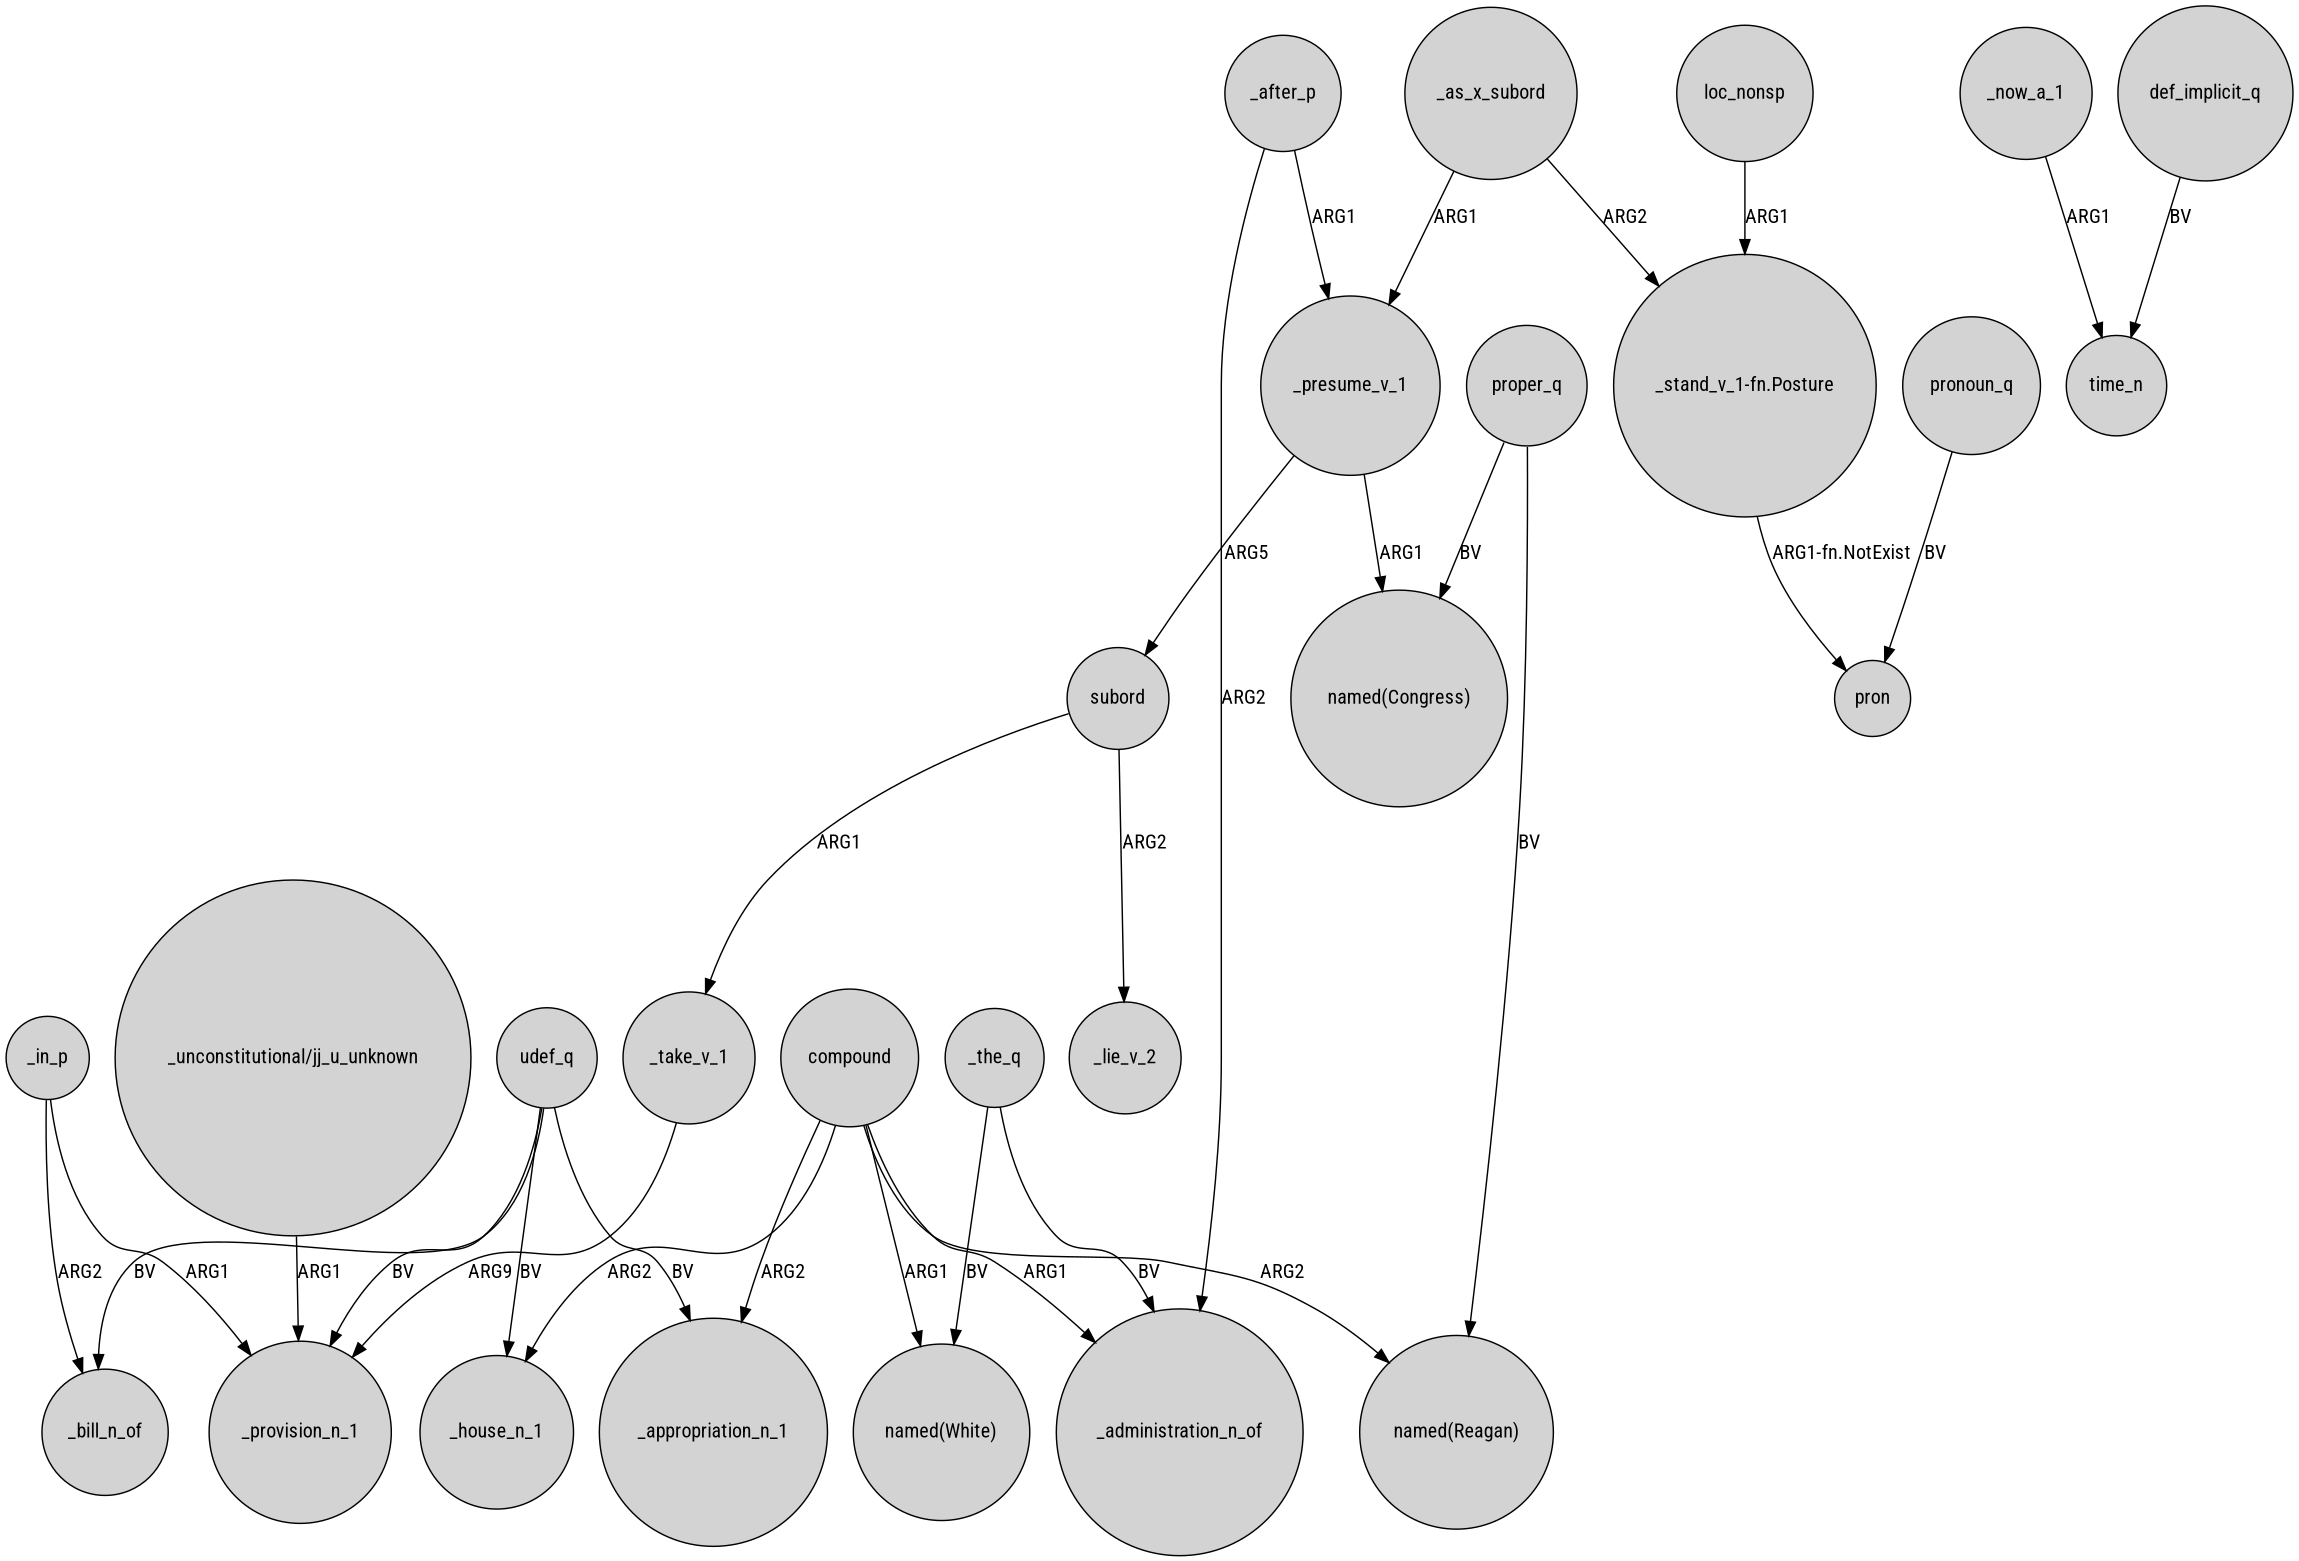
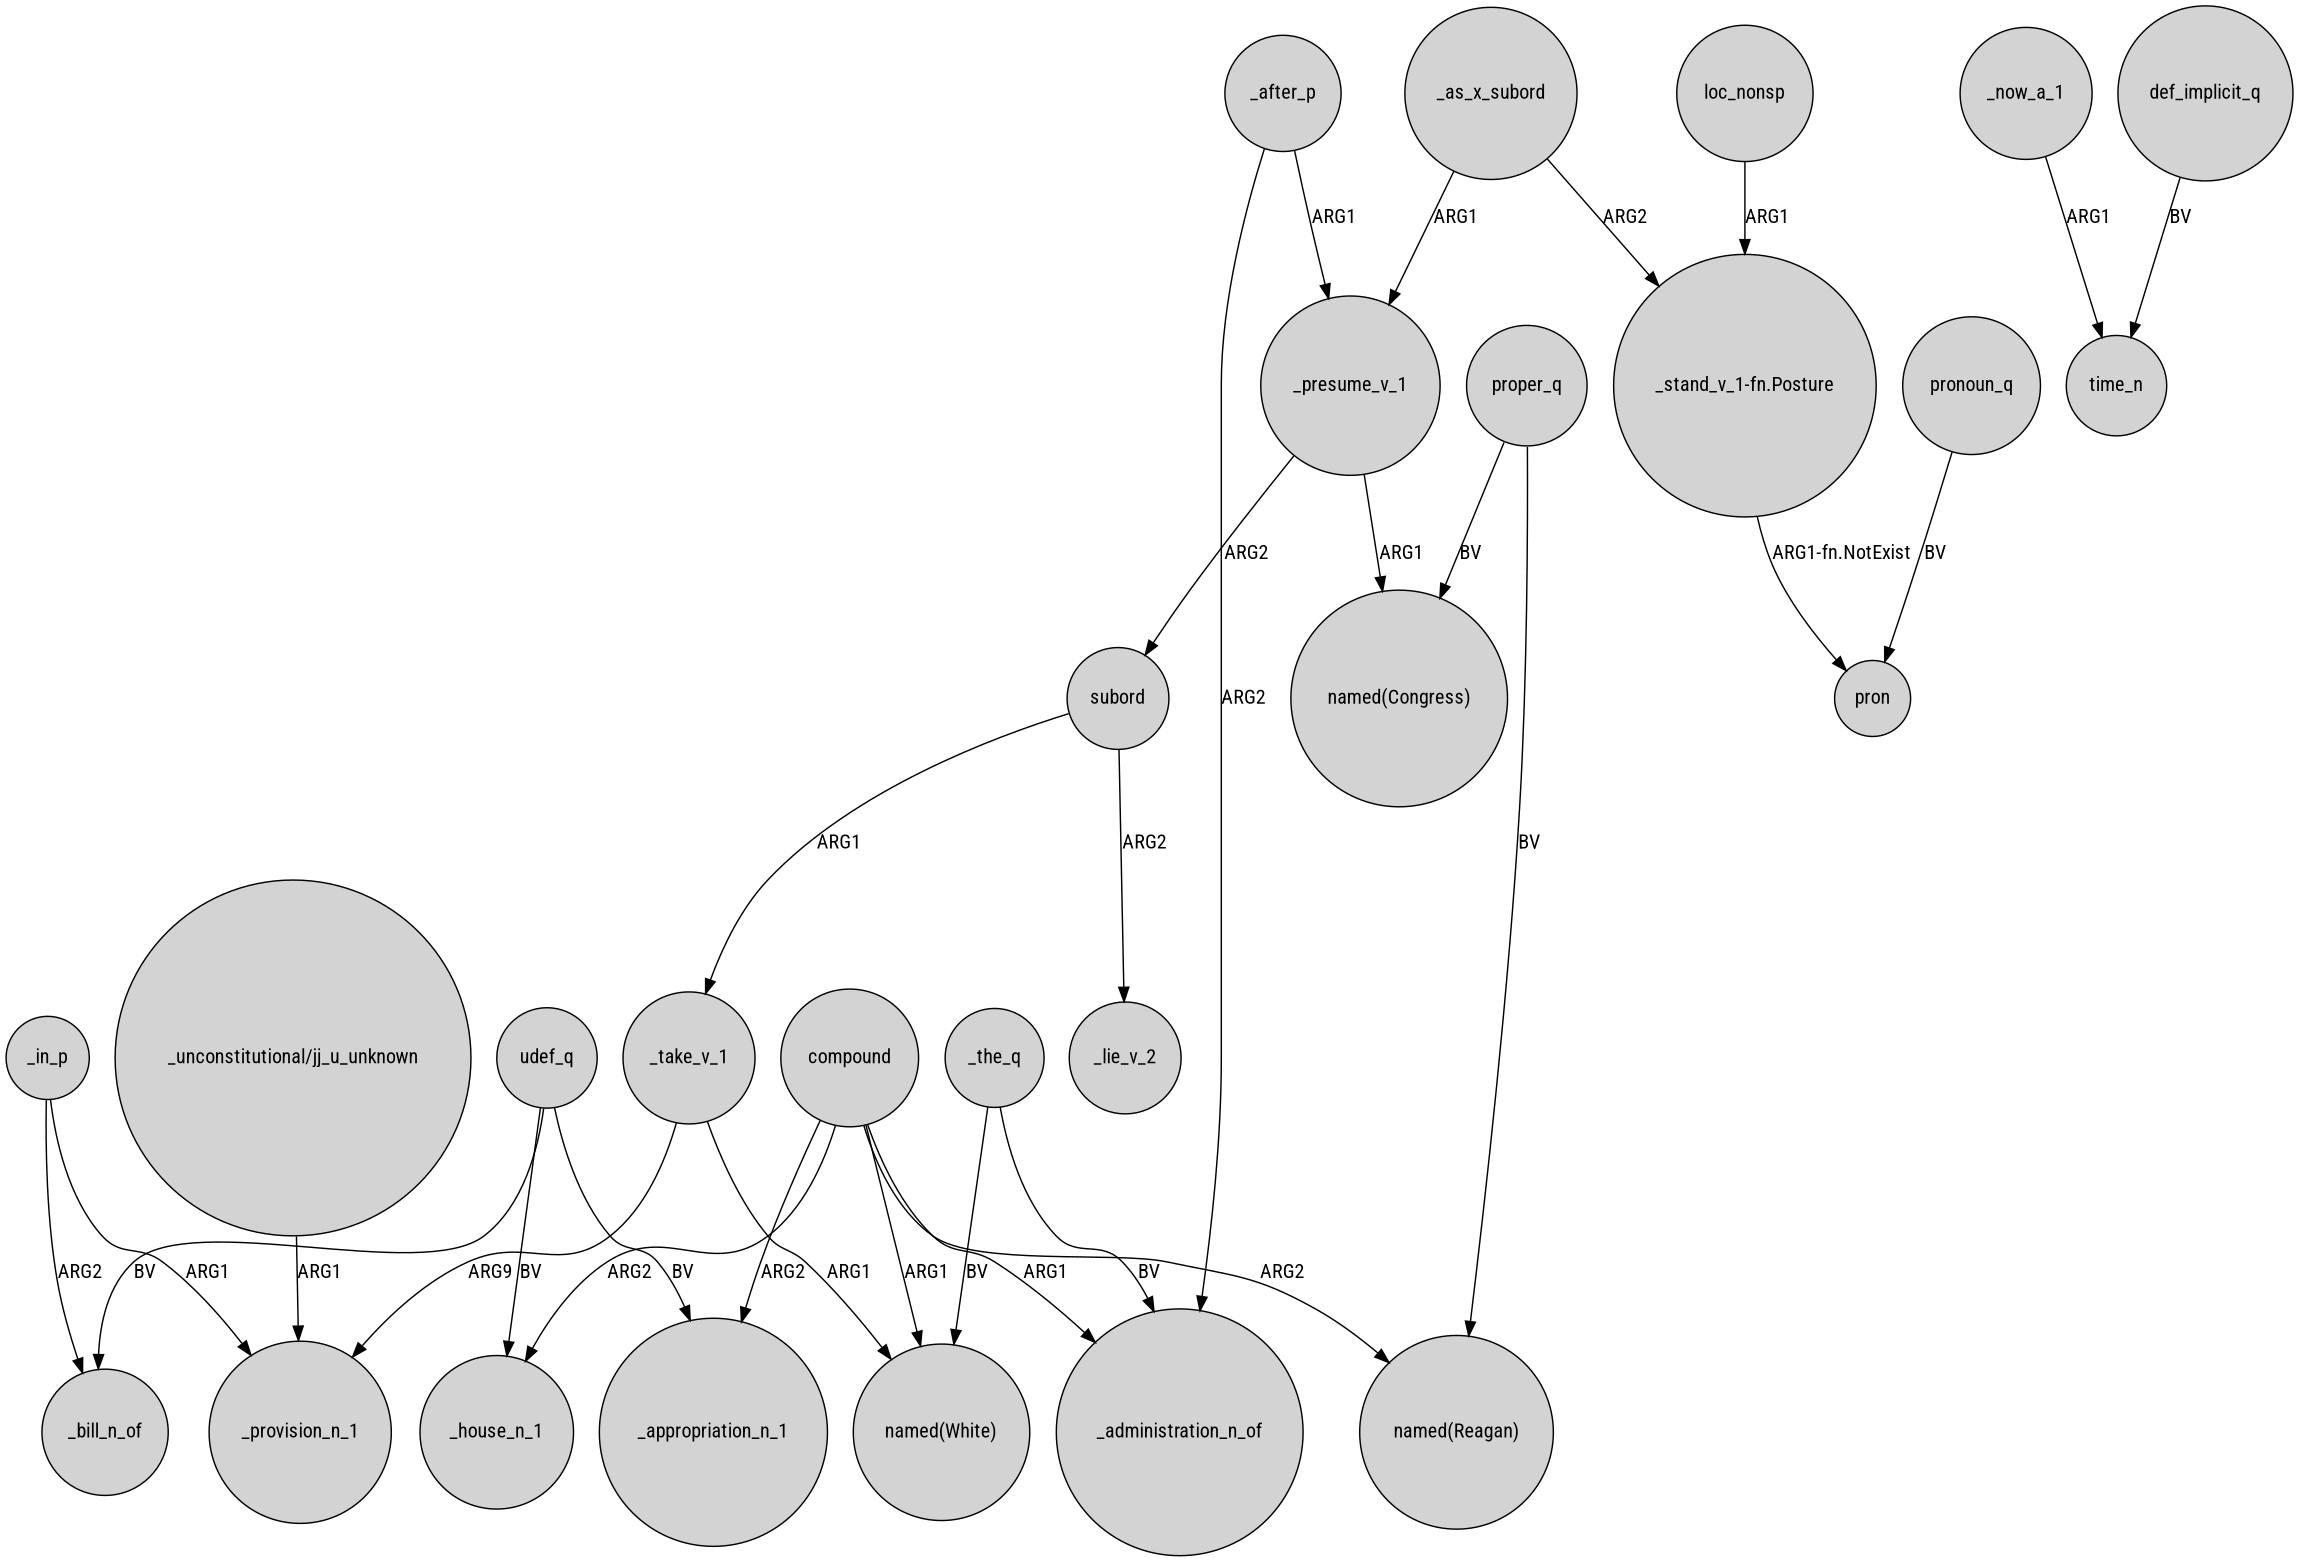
(1246, 554) -> (1246, 554)
none -> (779, 1246)
(392, 1262) -> none
